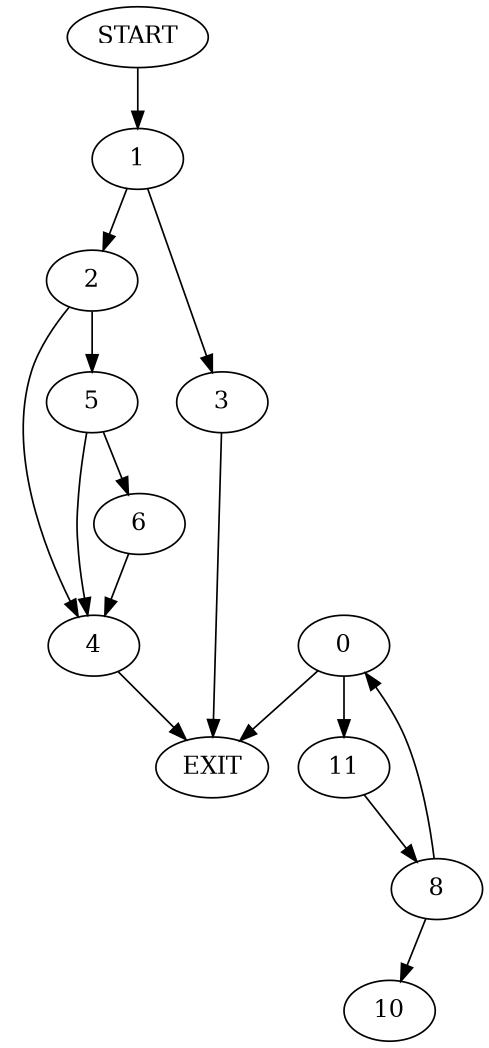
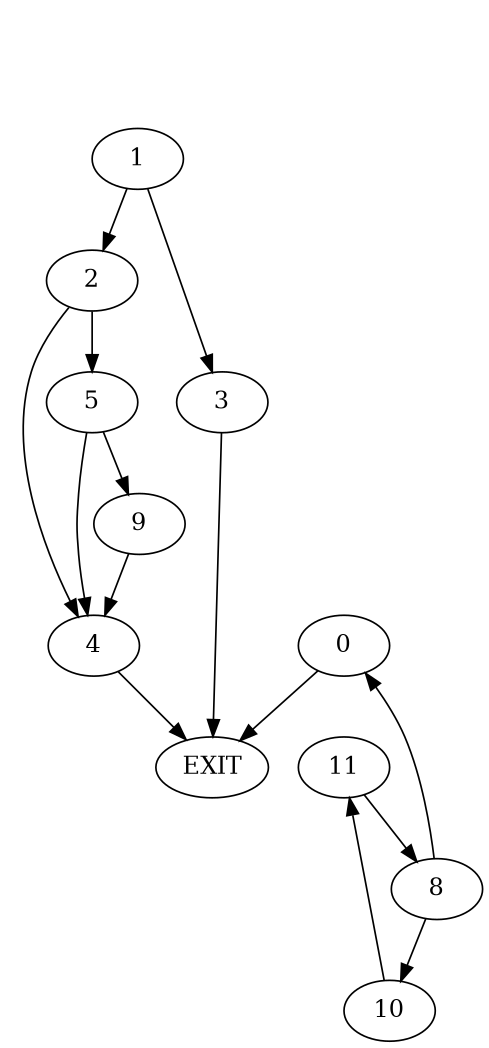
(138, 37) -> none
(139, 524) -> (139, 524)
(344, 698) -> (368, 898)
